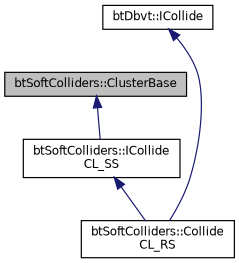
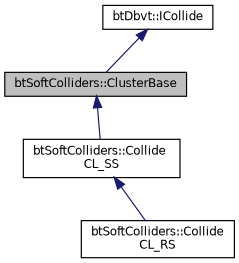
(200, 129) -> (122, 55)
(102, 158) -> (102, 158)
